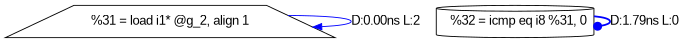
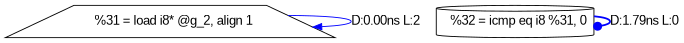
(170, 22) -> (170, 22)
